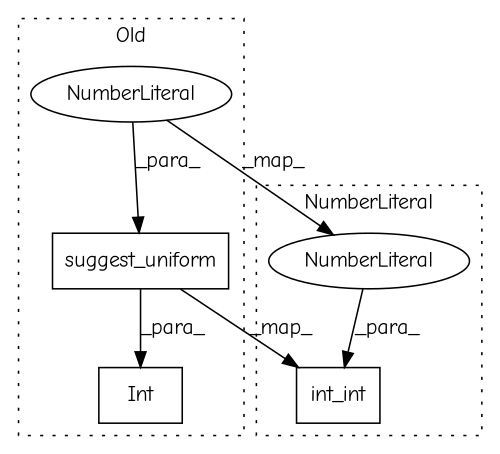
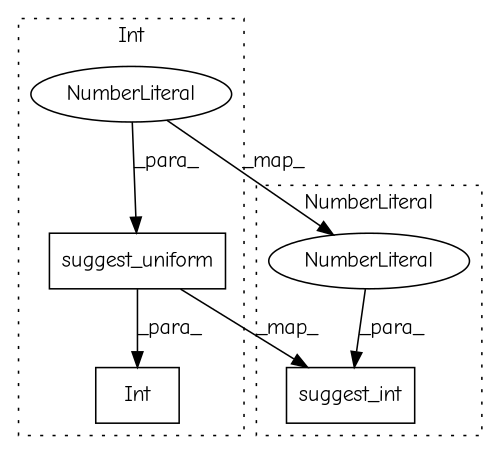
(131, 36) -> (131, 36)
(338, 395) -> (351, 395)
